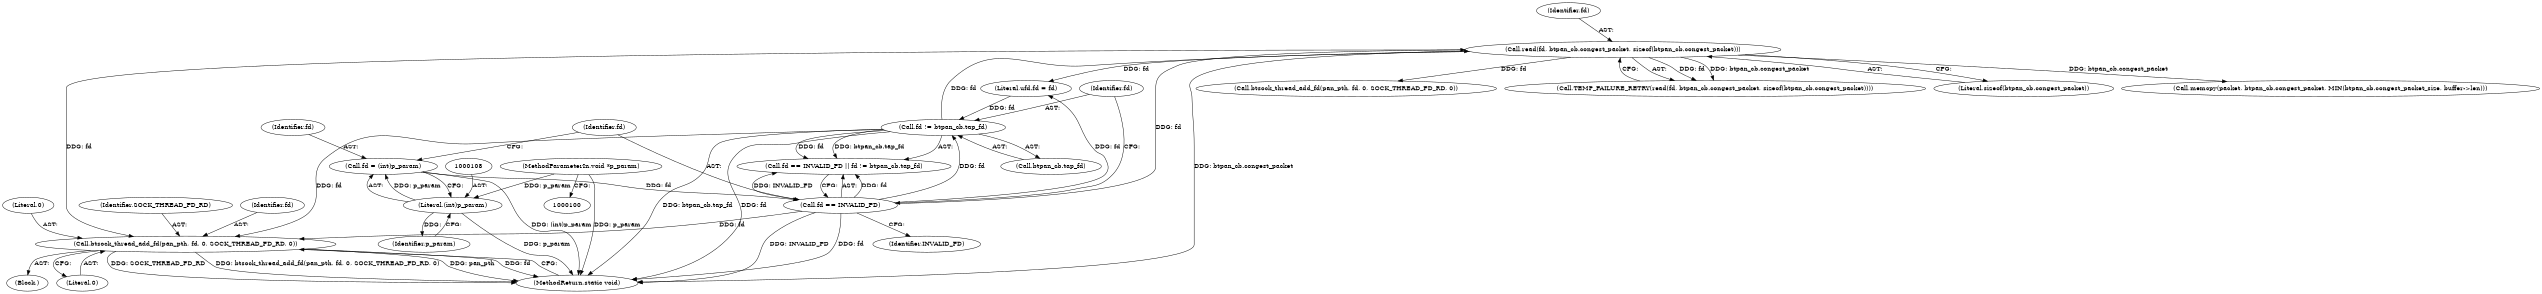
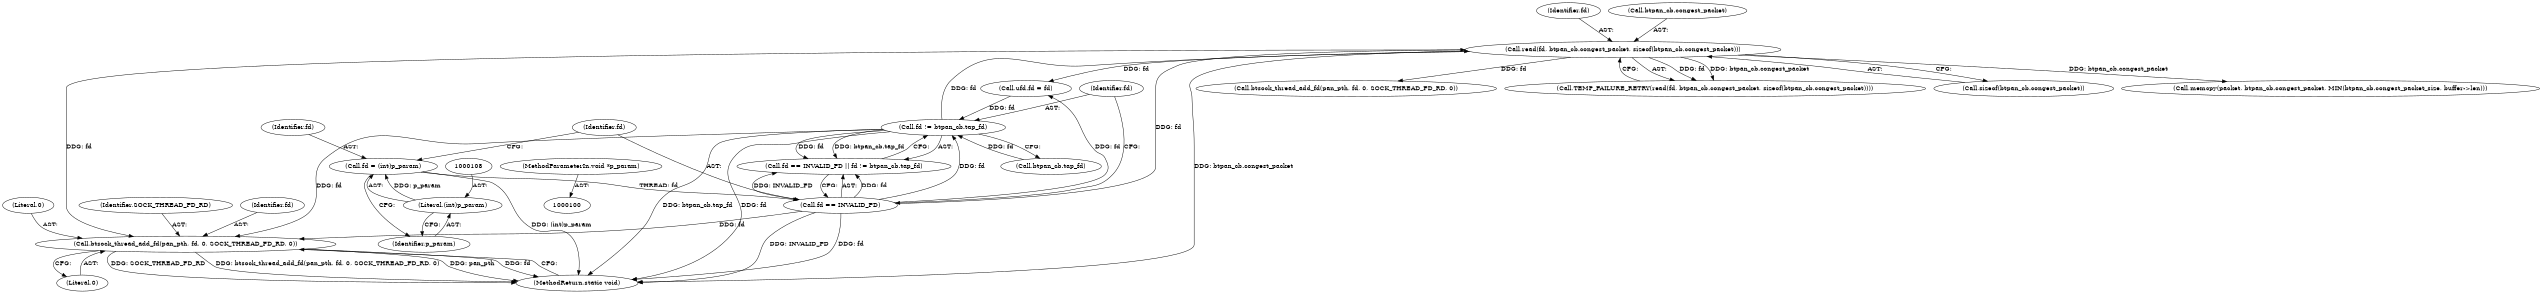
none -> (1678, 11)
(1026, 89) -> (1026, 89)
(2024, 89) -> (2024, 89)
(1001, 147) -> (1001, 147)
(1034, 147) -> (1034, 147)
none -> (904, 151)
(439, 179) -> (376, 209)
(516, 185) -> none
(583, 186) -> (583, 186)
(659, 186) -> (659, 186)
(594, 223) -> none
(434, 225) -> (434, 225)
(455, 225) -> (455, 225)
(927, 244) -> none
(514, 248) -> none
(27, 283) -> none
